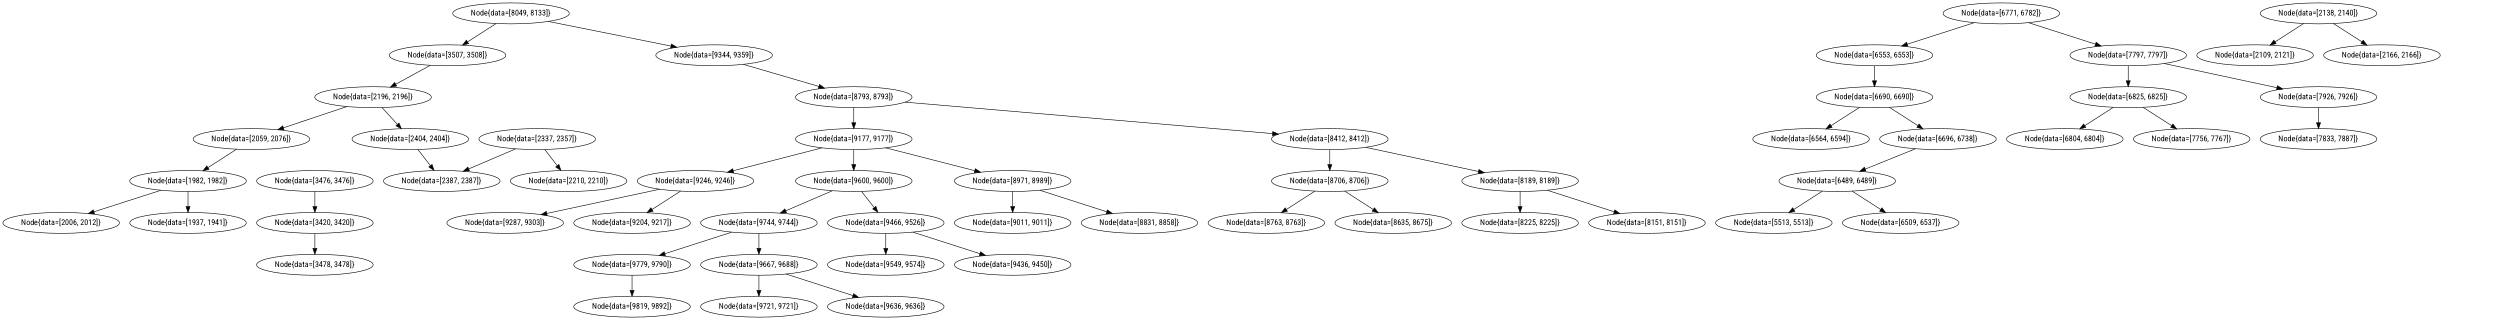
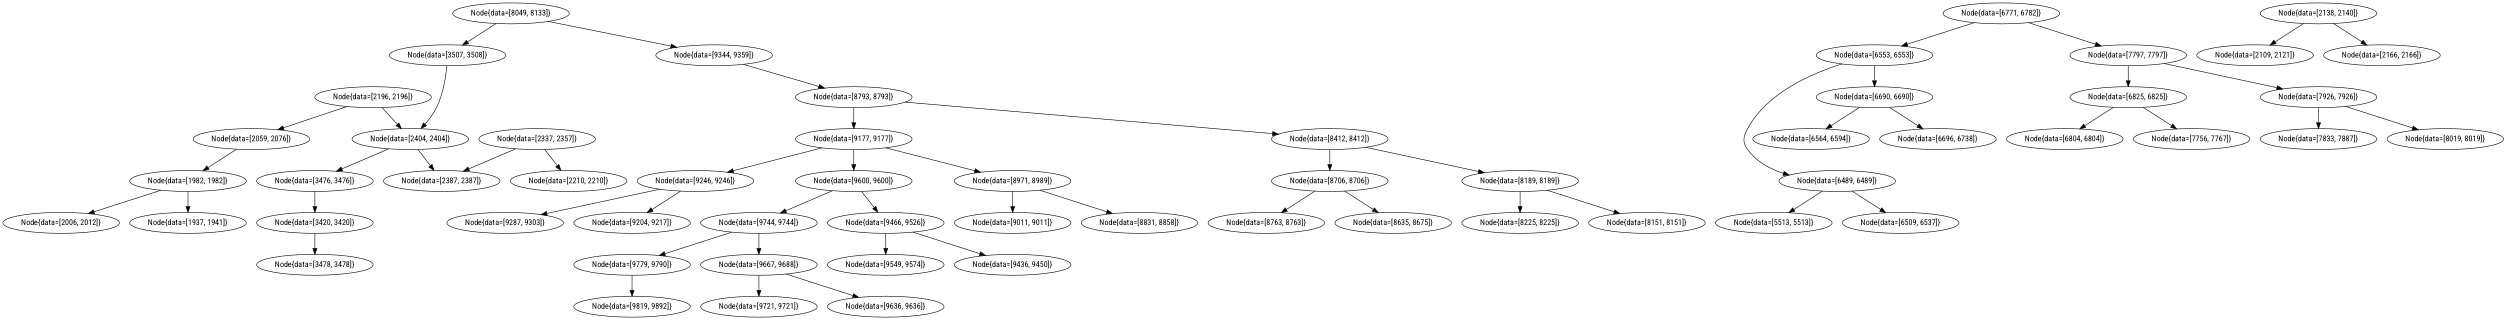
(413, 75) -> (441, 97)
none -> (2445, 139)
none -> (365, 159)
(1890, 159) -> (1763, 108)
